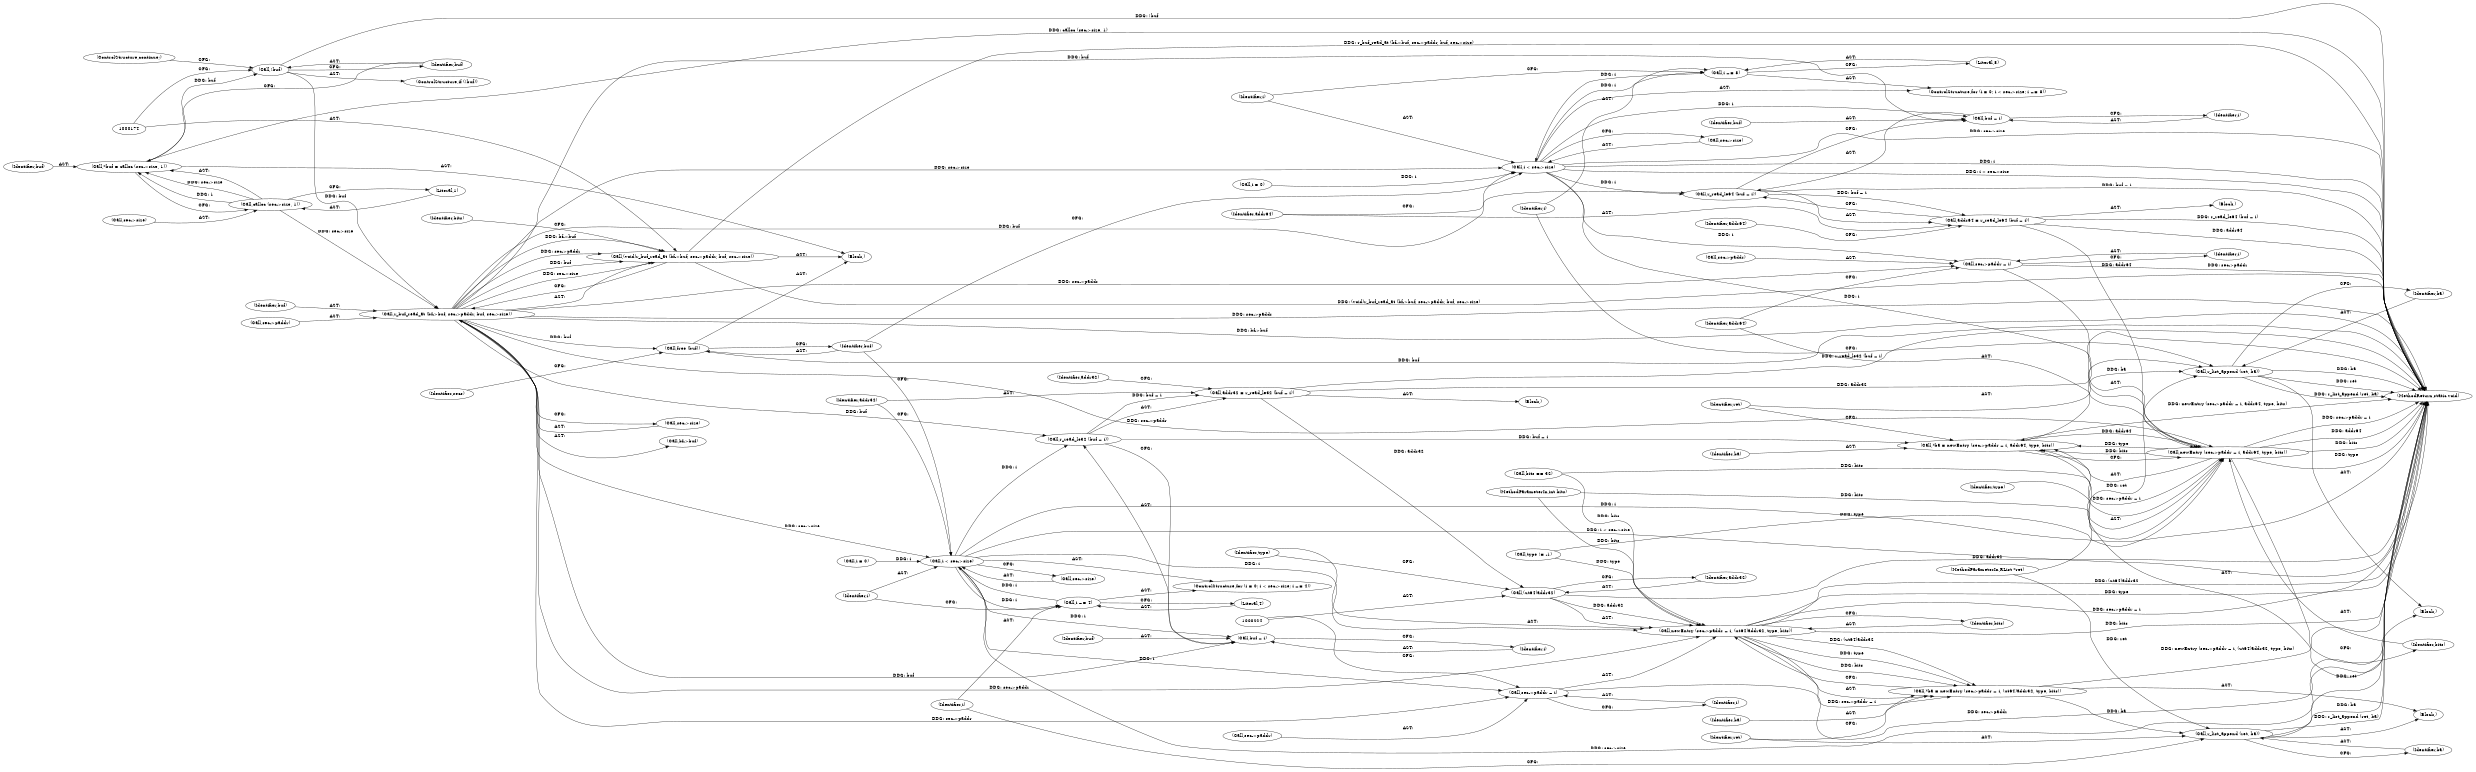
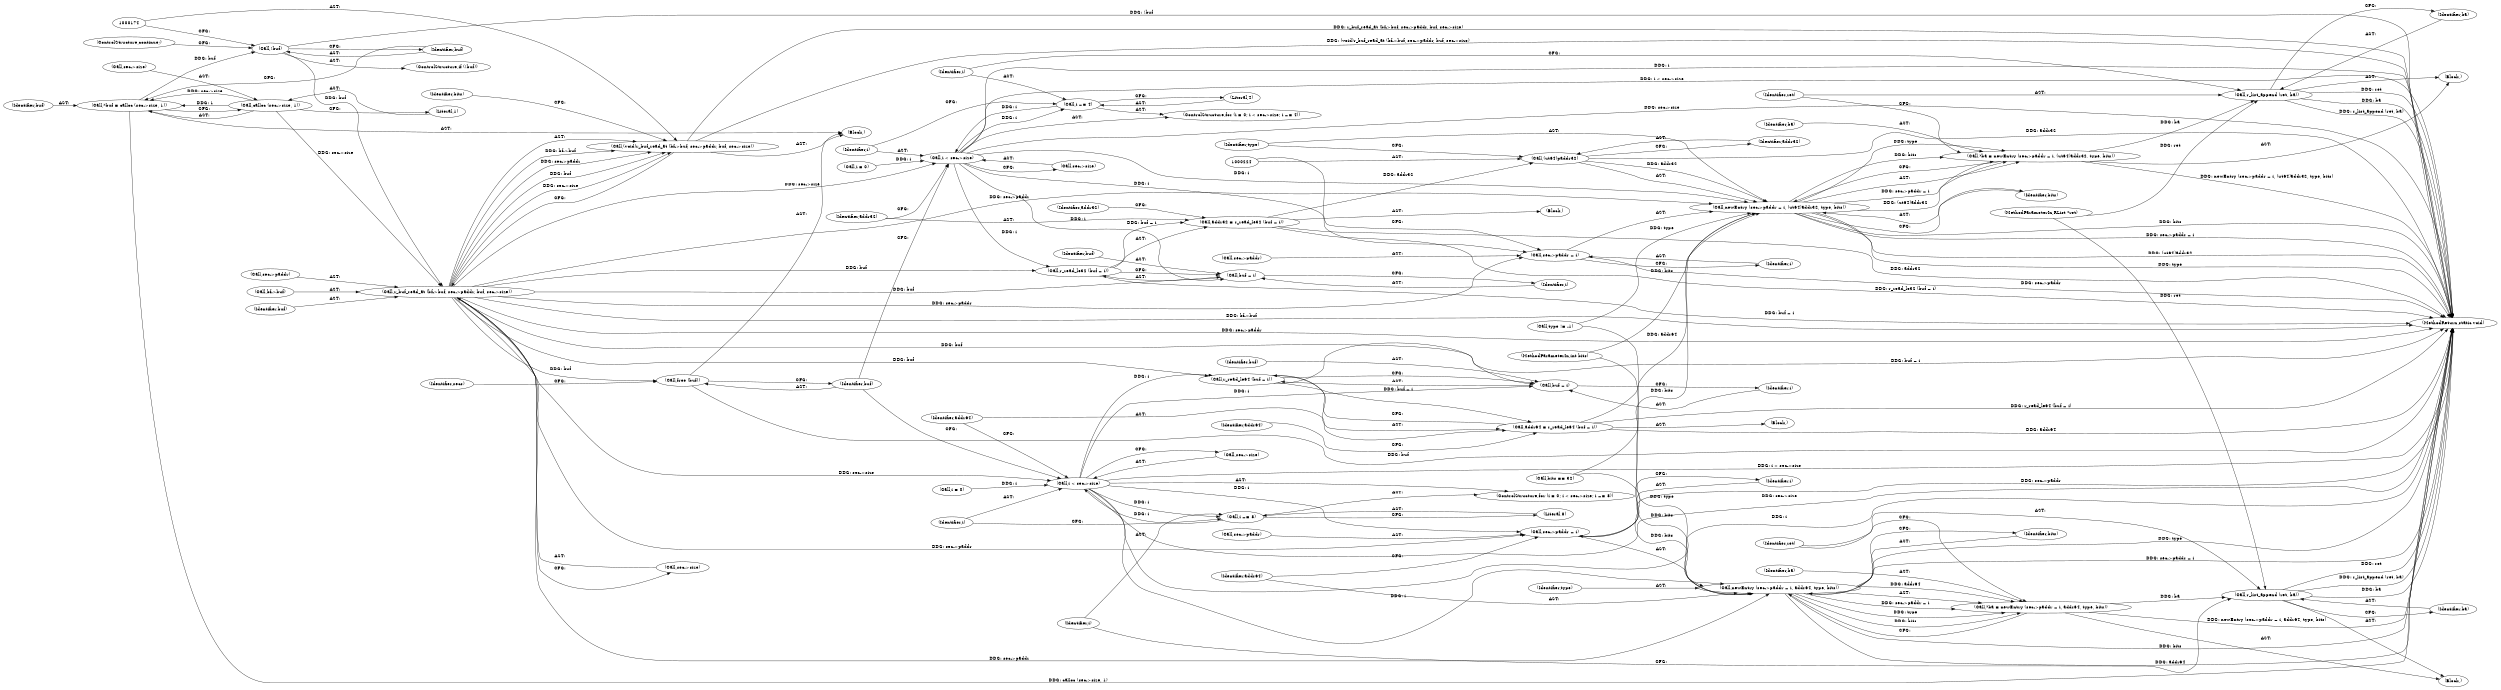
(2117, 311) -> (1685, 334)
(543, 439) -> (325, 292)
(1513, 439) -> (1752, 318)
(1533, 593) -> (1555, 158)
